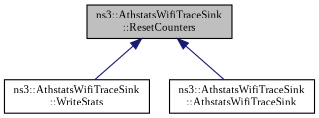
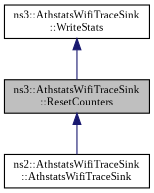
(114, 63) -> (77, 65)
(242, 96) -> (77, 171)
